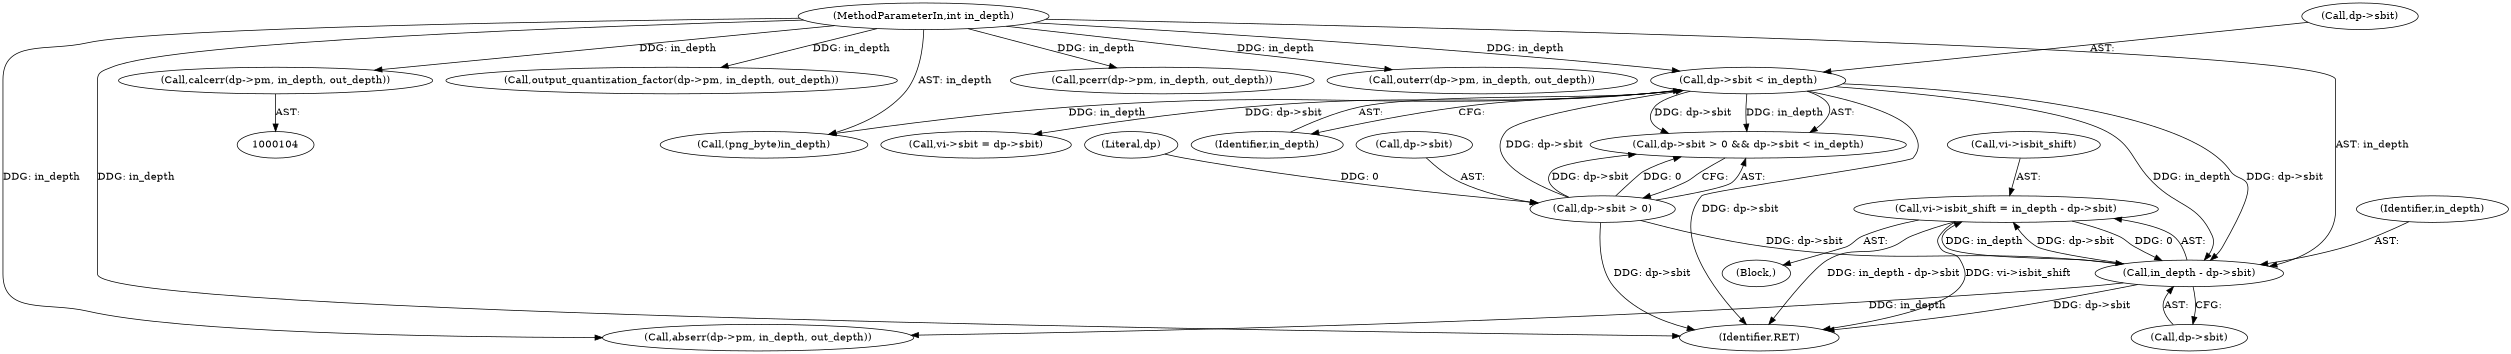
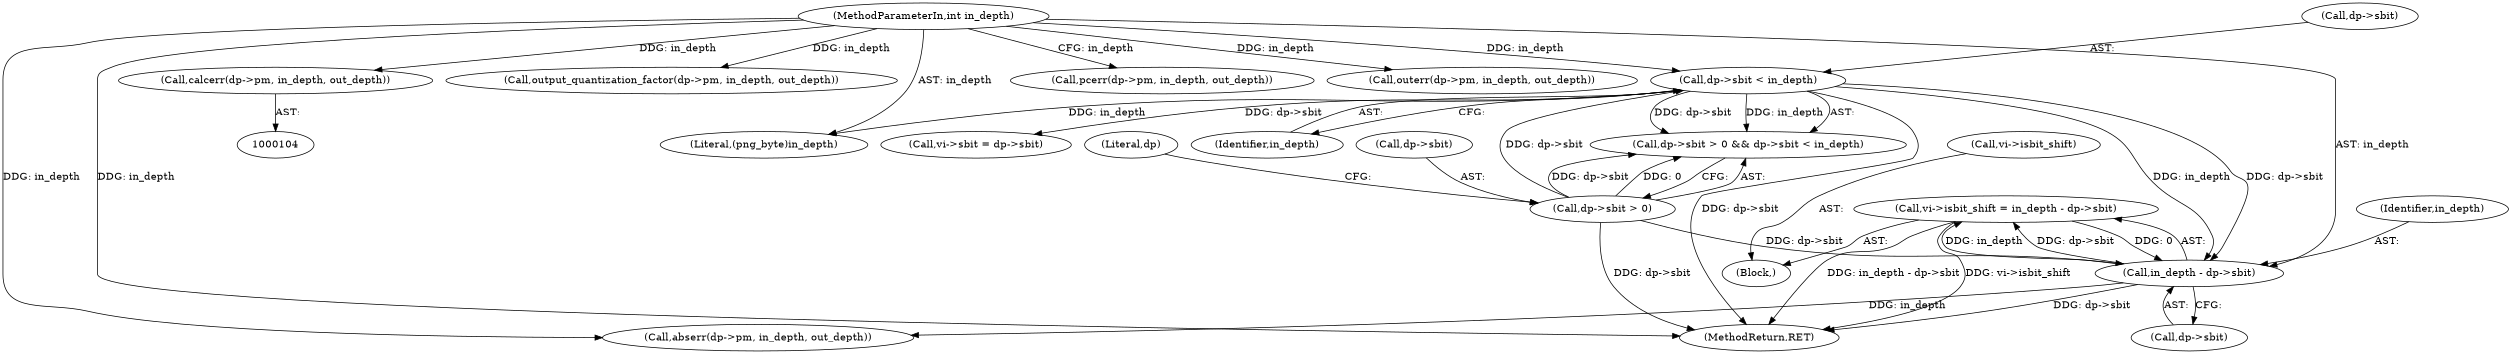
(1096, 48) -> (1096, 48)
(764, 145) -> (764, 145)
(2016, 173) -> (1846, 185)
(1360, 177) -> (1360, 177)
(1759, 338) -> (1759, 338)
